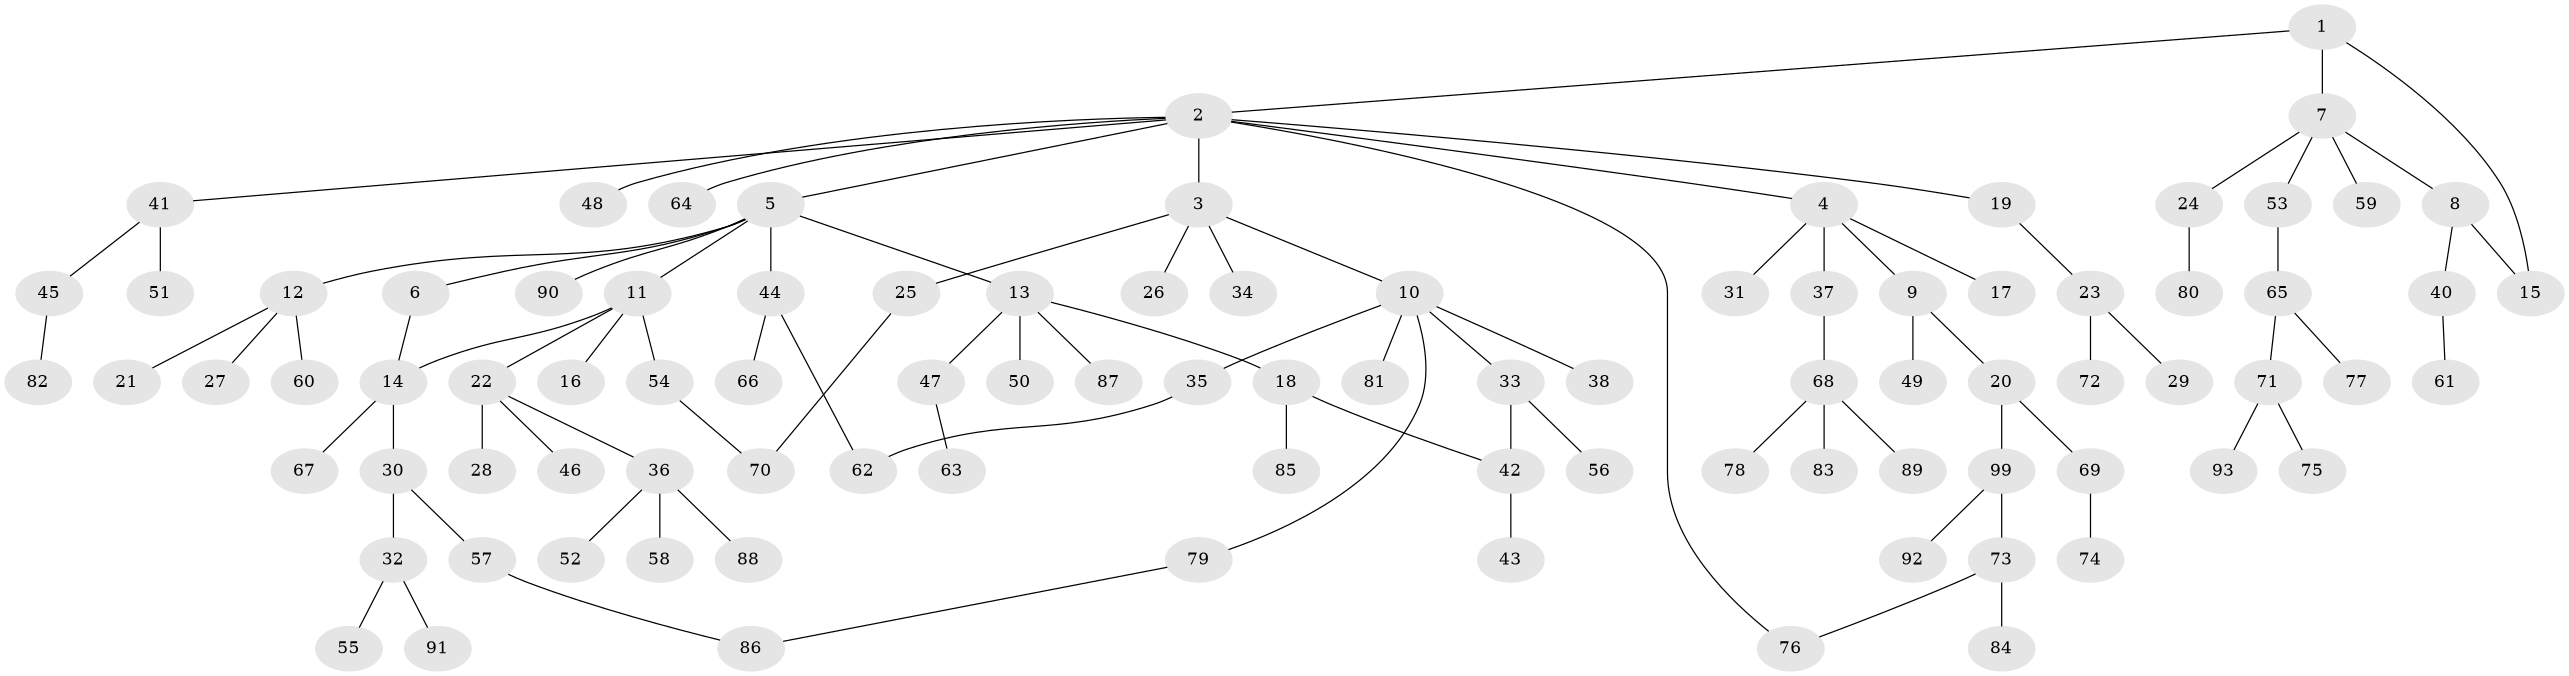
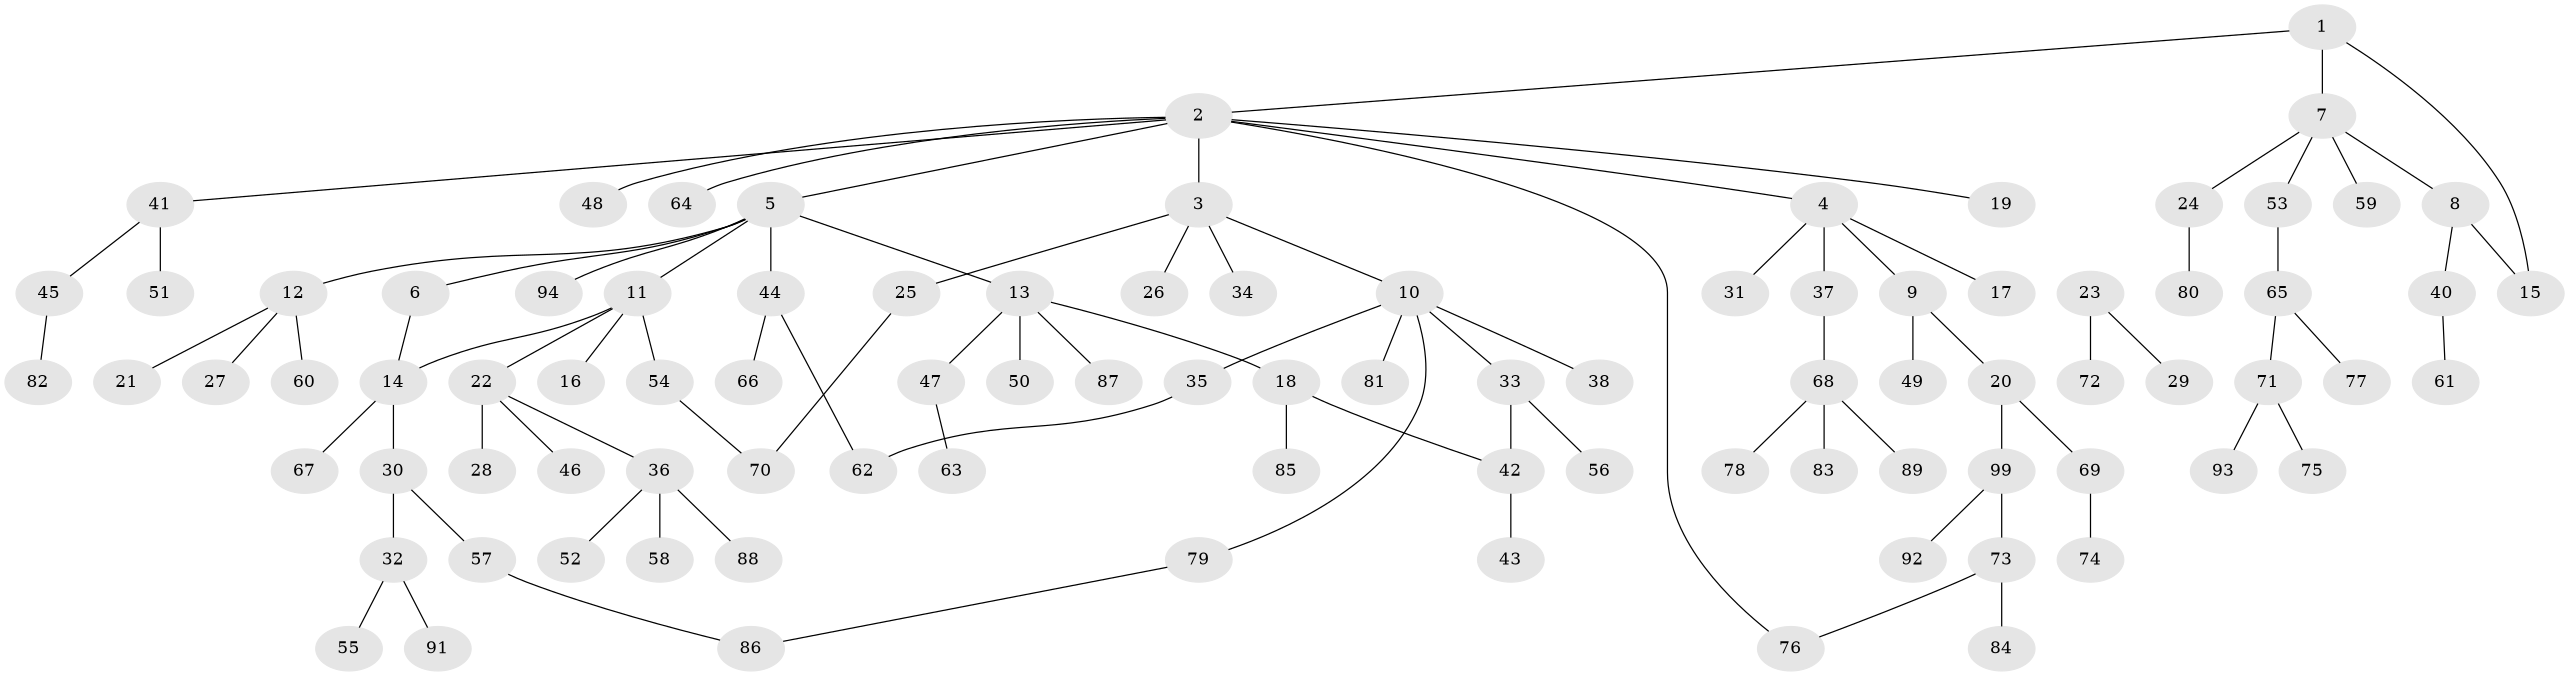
(2046, 249) -> none
(549, 294) -> (549, 294)
